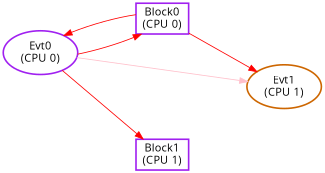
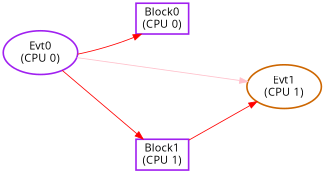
(103, 22) -> none
(219, 50) -> (219, 123)
